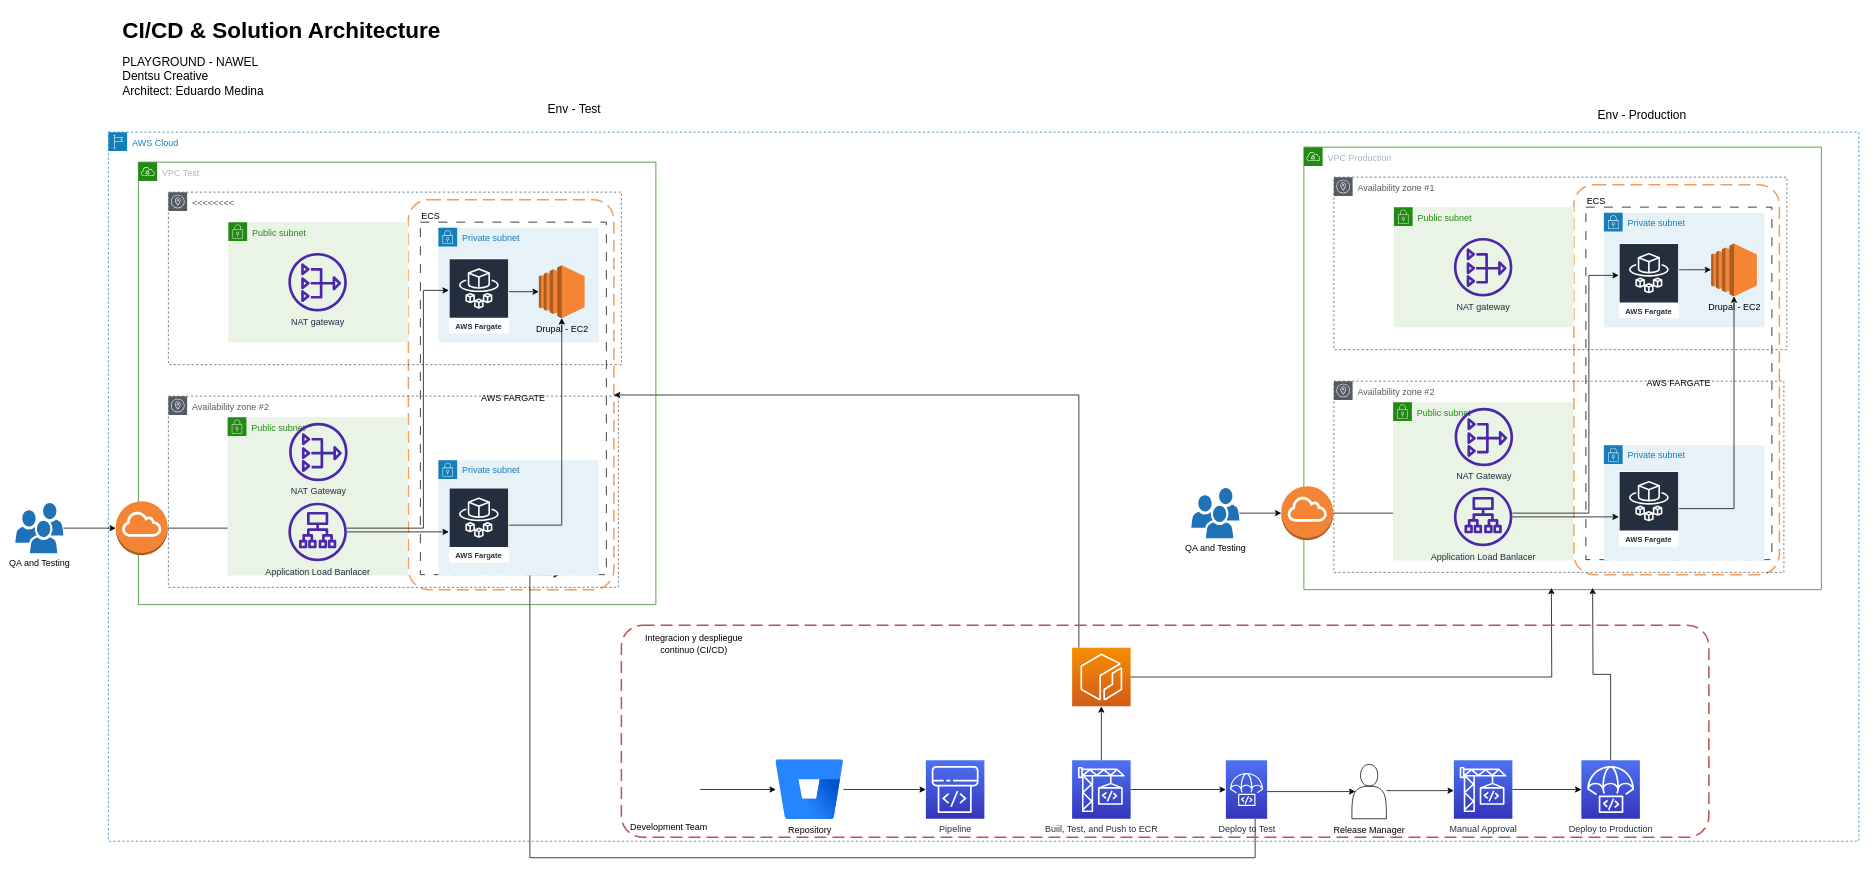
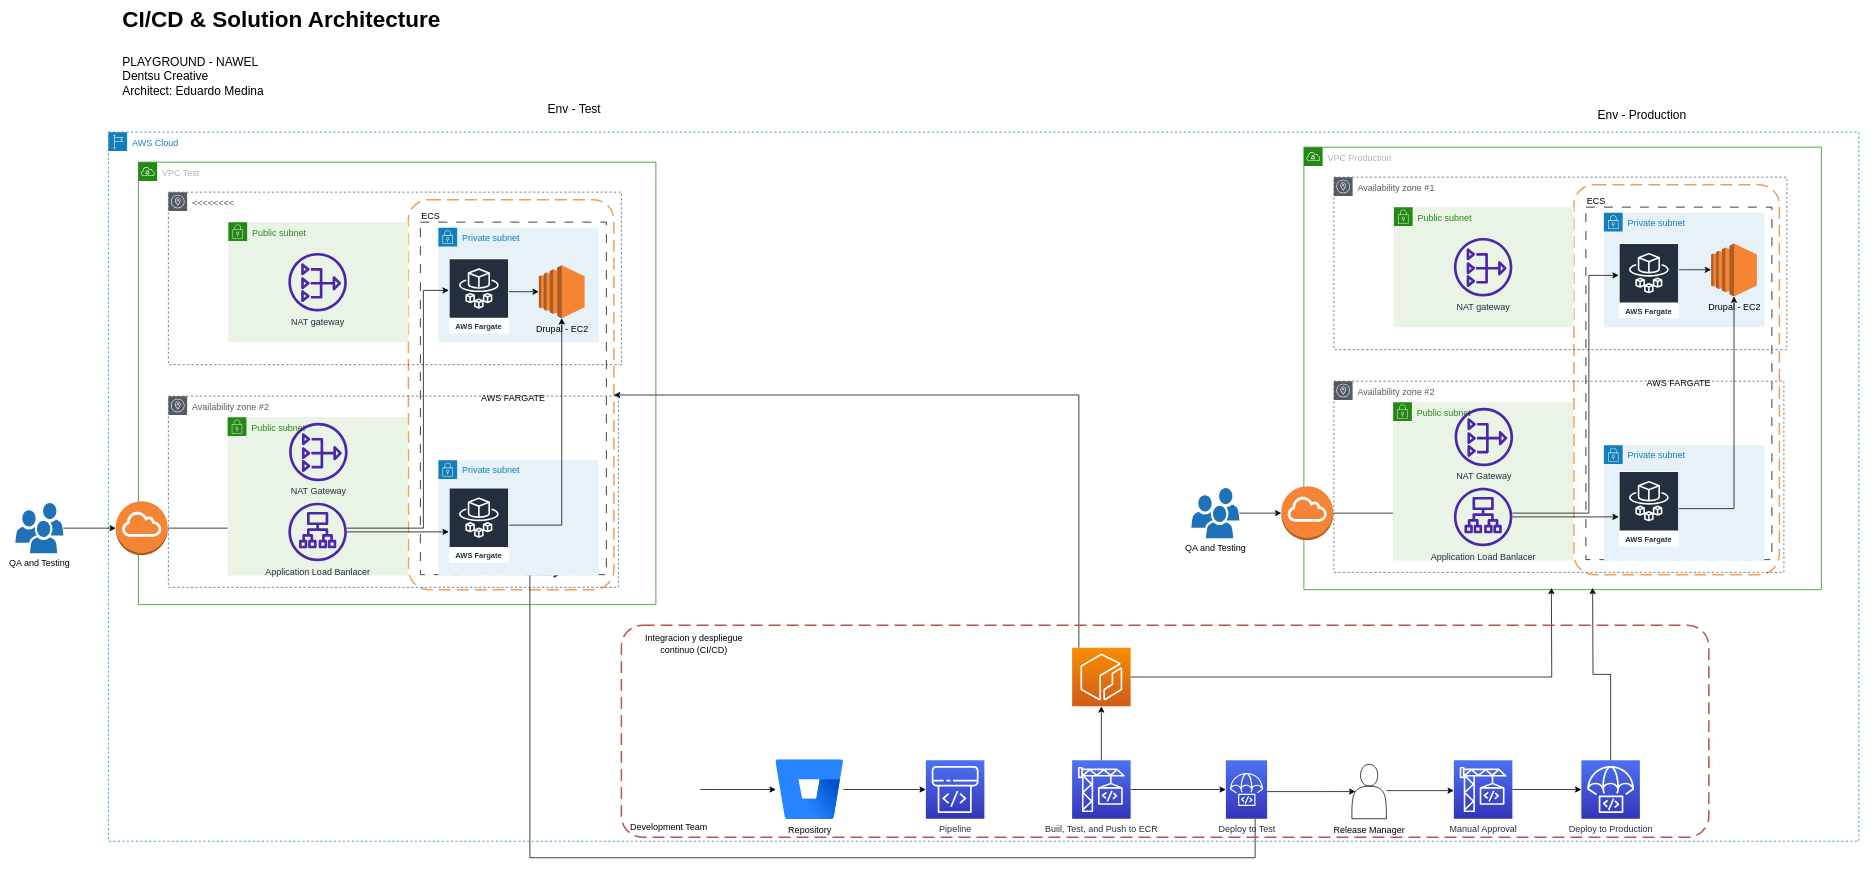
(290, 30) -> (290, 19)
